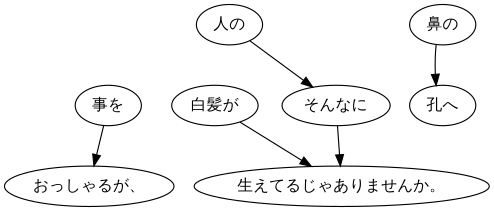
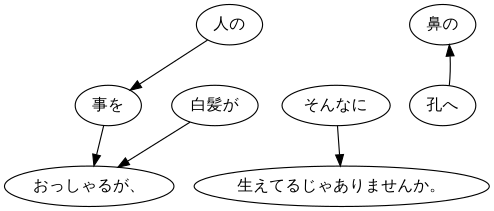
(435, 59) -> (450, 71)
(277, 61) -> (174, 62)
(271, 141) -> (159, 142)
